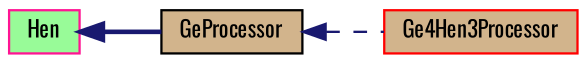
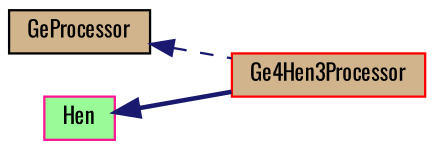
(132, 32) -> (185, 100)
